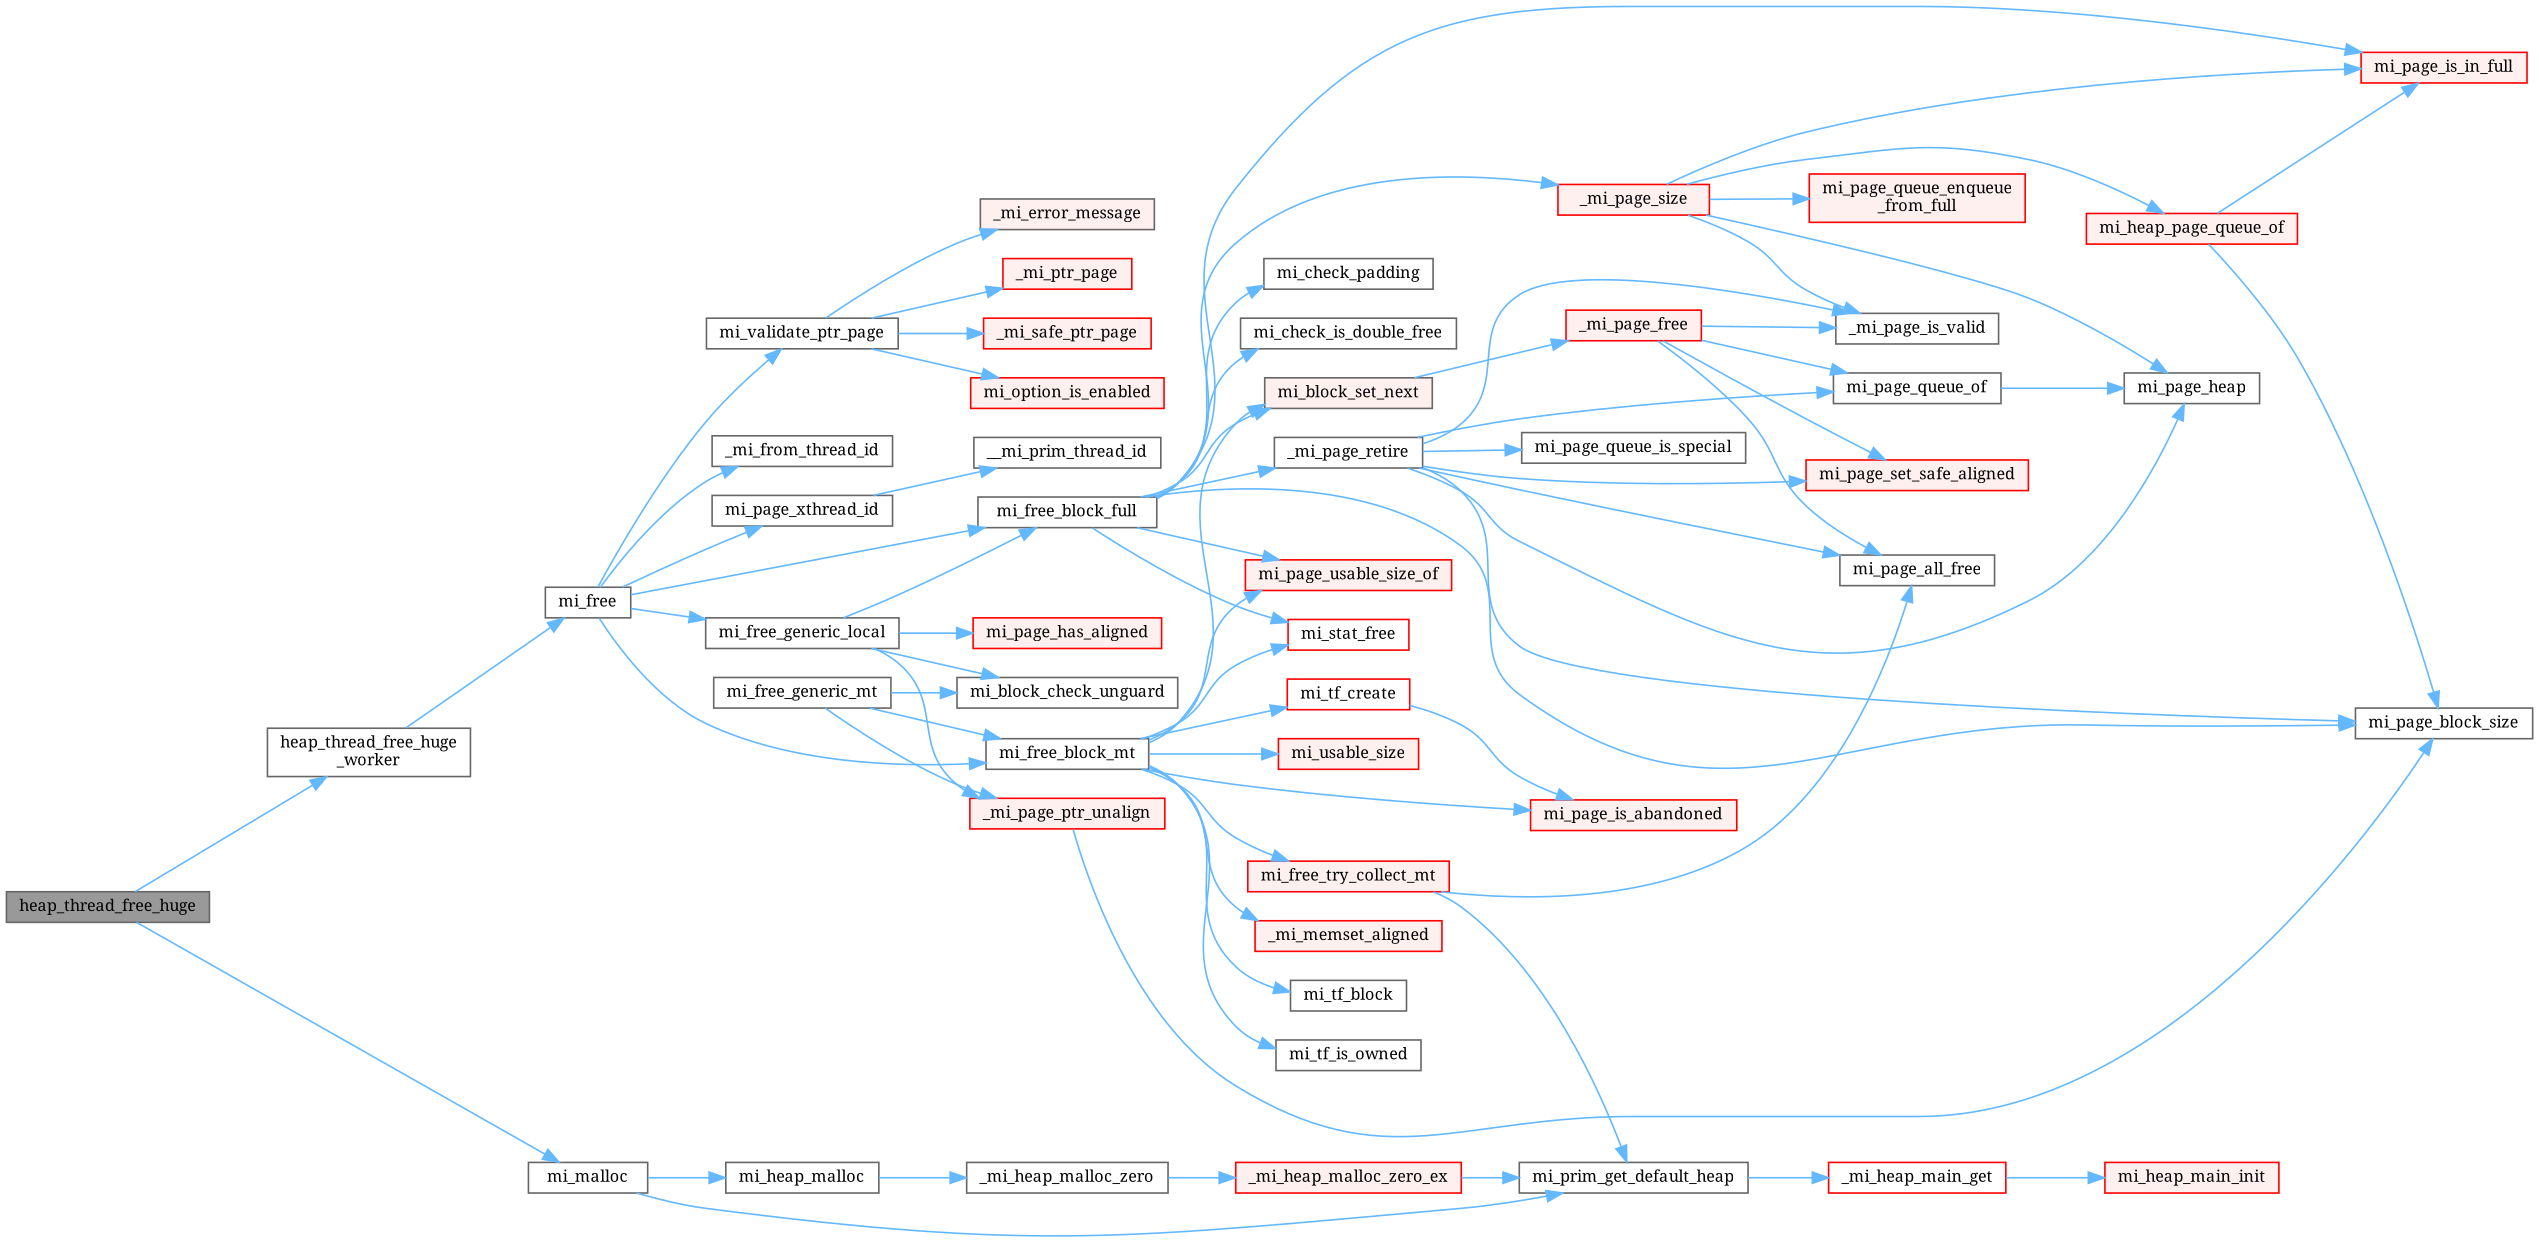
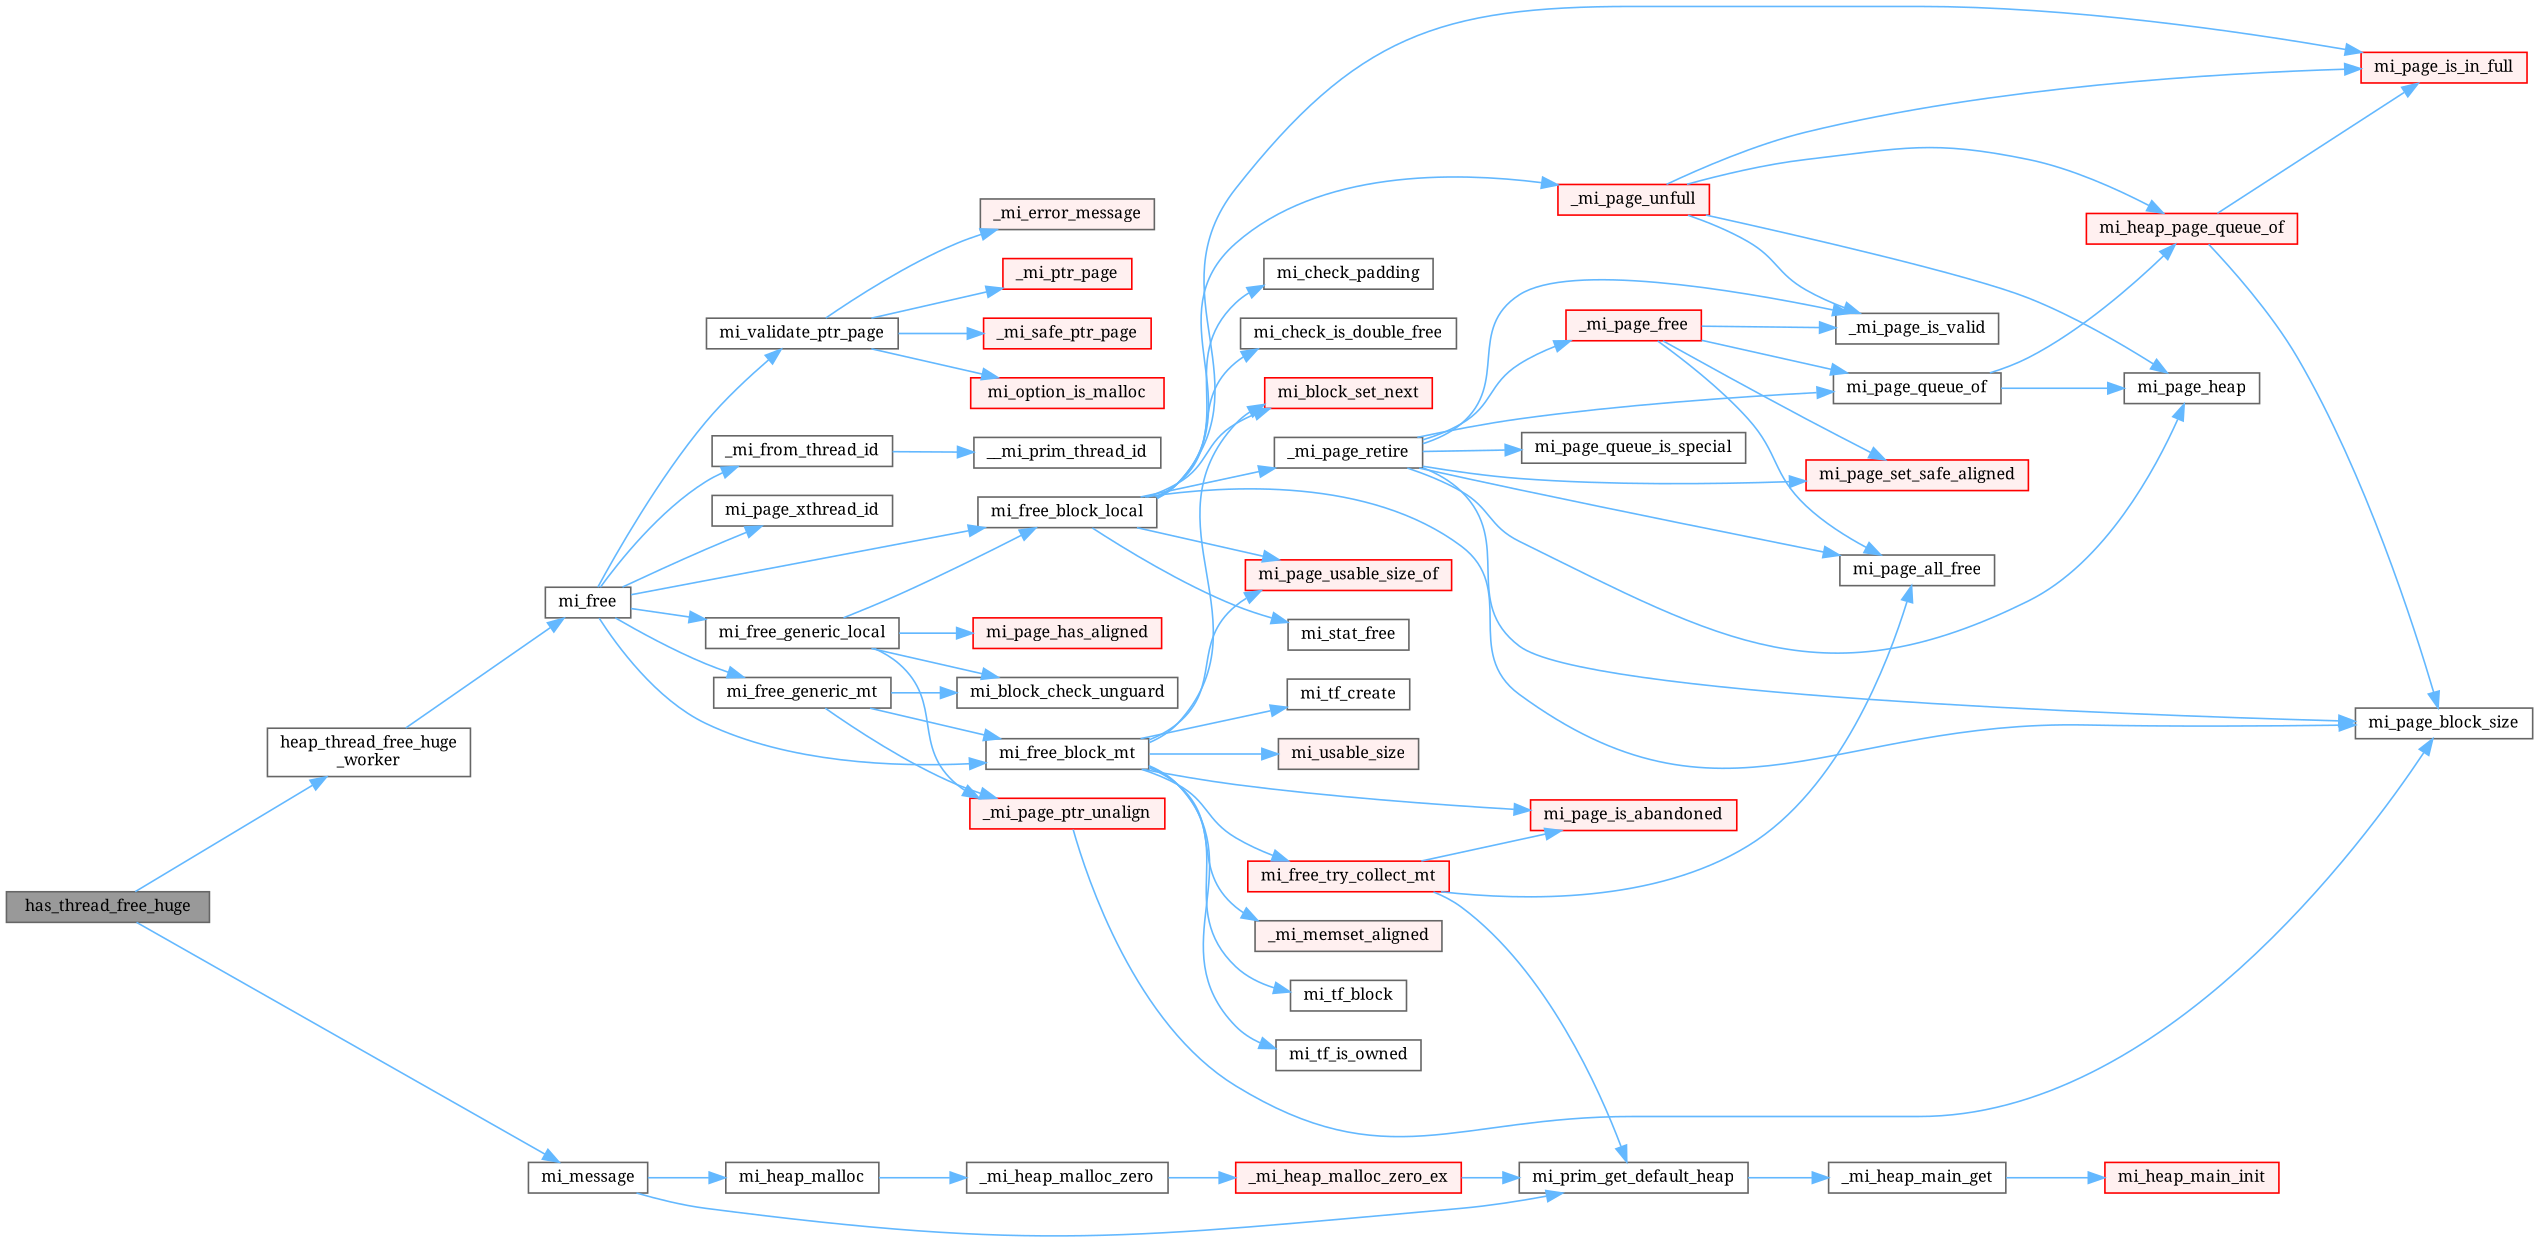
(1917, 198) -> none
(1634, 200) -> (1634, 200)
none -> (2074, 330)
(1476, 363) -> (1495, 388)
(1067, 393) -> (1067, 393)
(1348, 393) -> (1348, 393)
(927, 483) -> (925, 452)
(1067, 512) -> (1067, 512)
(1348, 635) -> (1348, 635)
none -> (670, 648)
(1214, 684) -> none
(1348, 694) -> (1348, 694)
(1486, 745) -> (1483, 848)
(1348, 754) -> (1348, 754)
(108, 907) -> (108, 907)
(1348, 936) -> (1348, 936)
(588, 1178) -> (588, 1178)
(1917, 1178) -> (1917, 1178)
